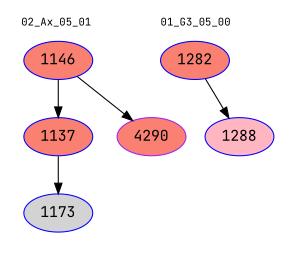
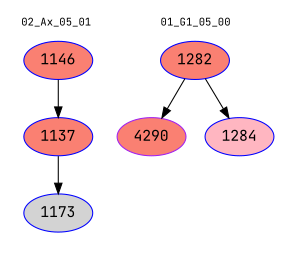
(196, 23) -> (196, 23)
(94, 90) -> (176, 94)
(239, 137) -> (239, 137)
